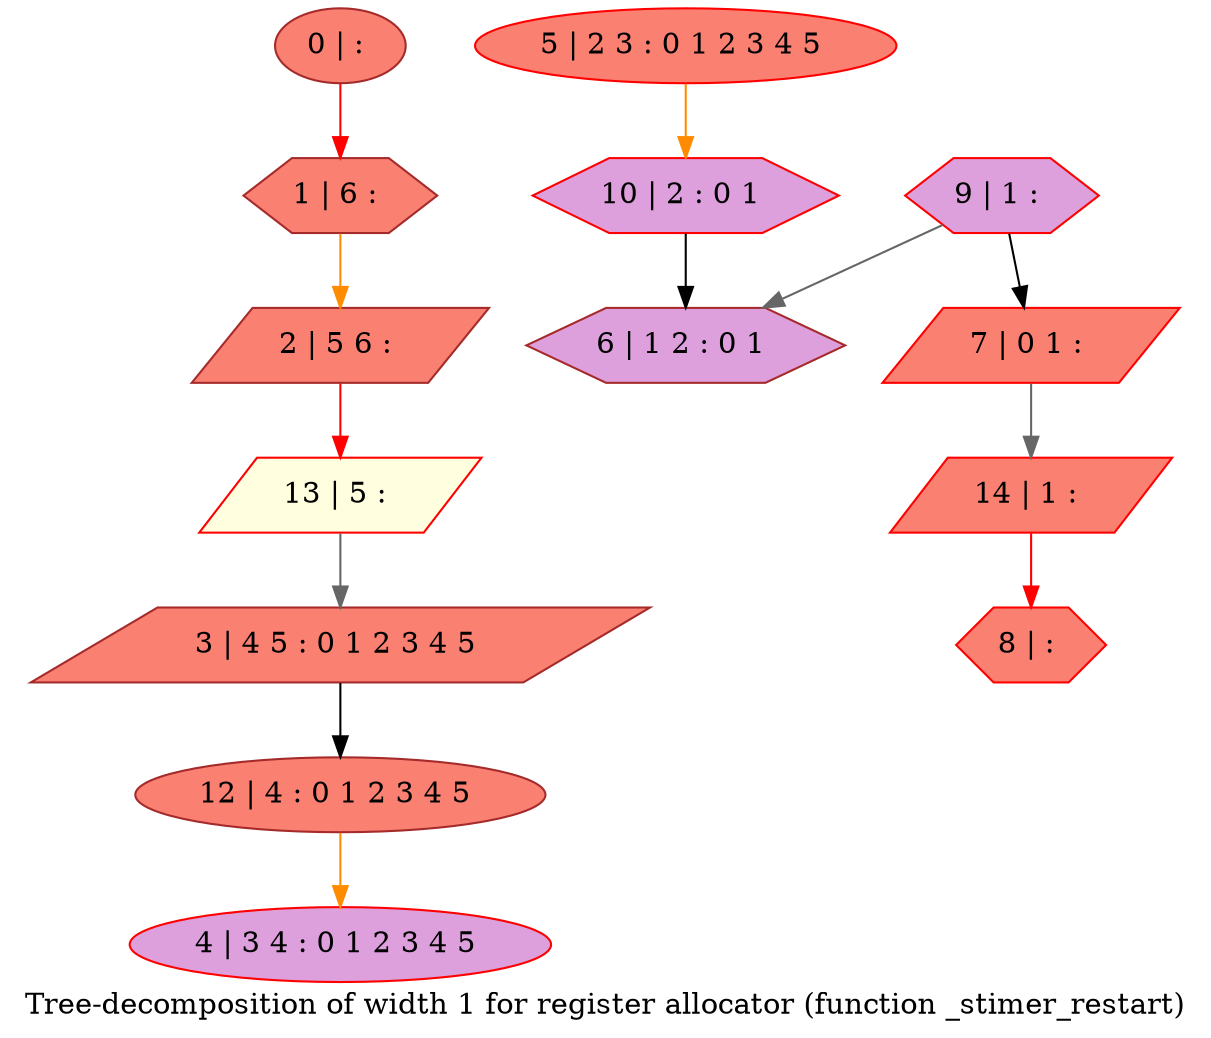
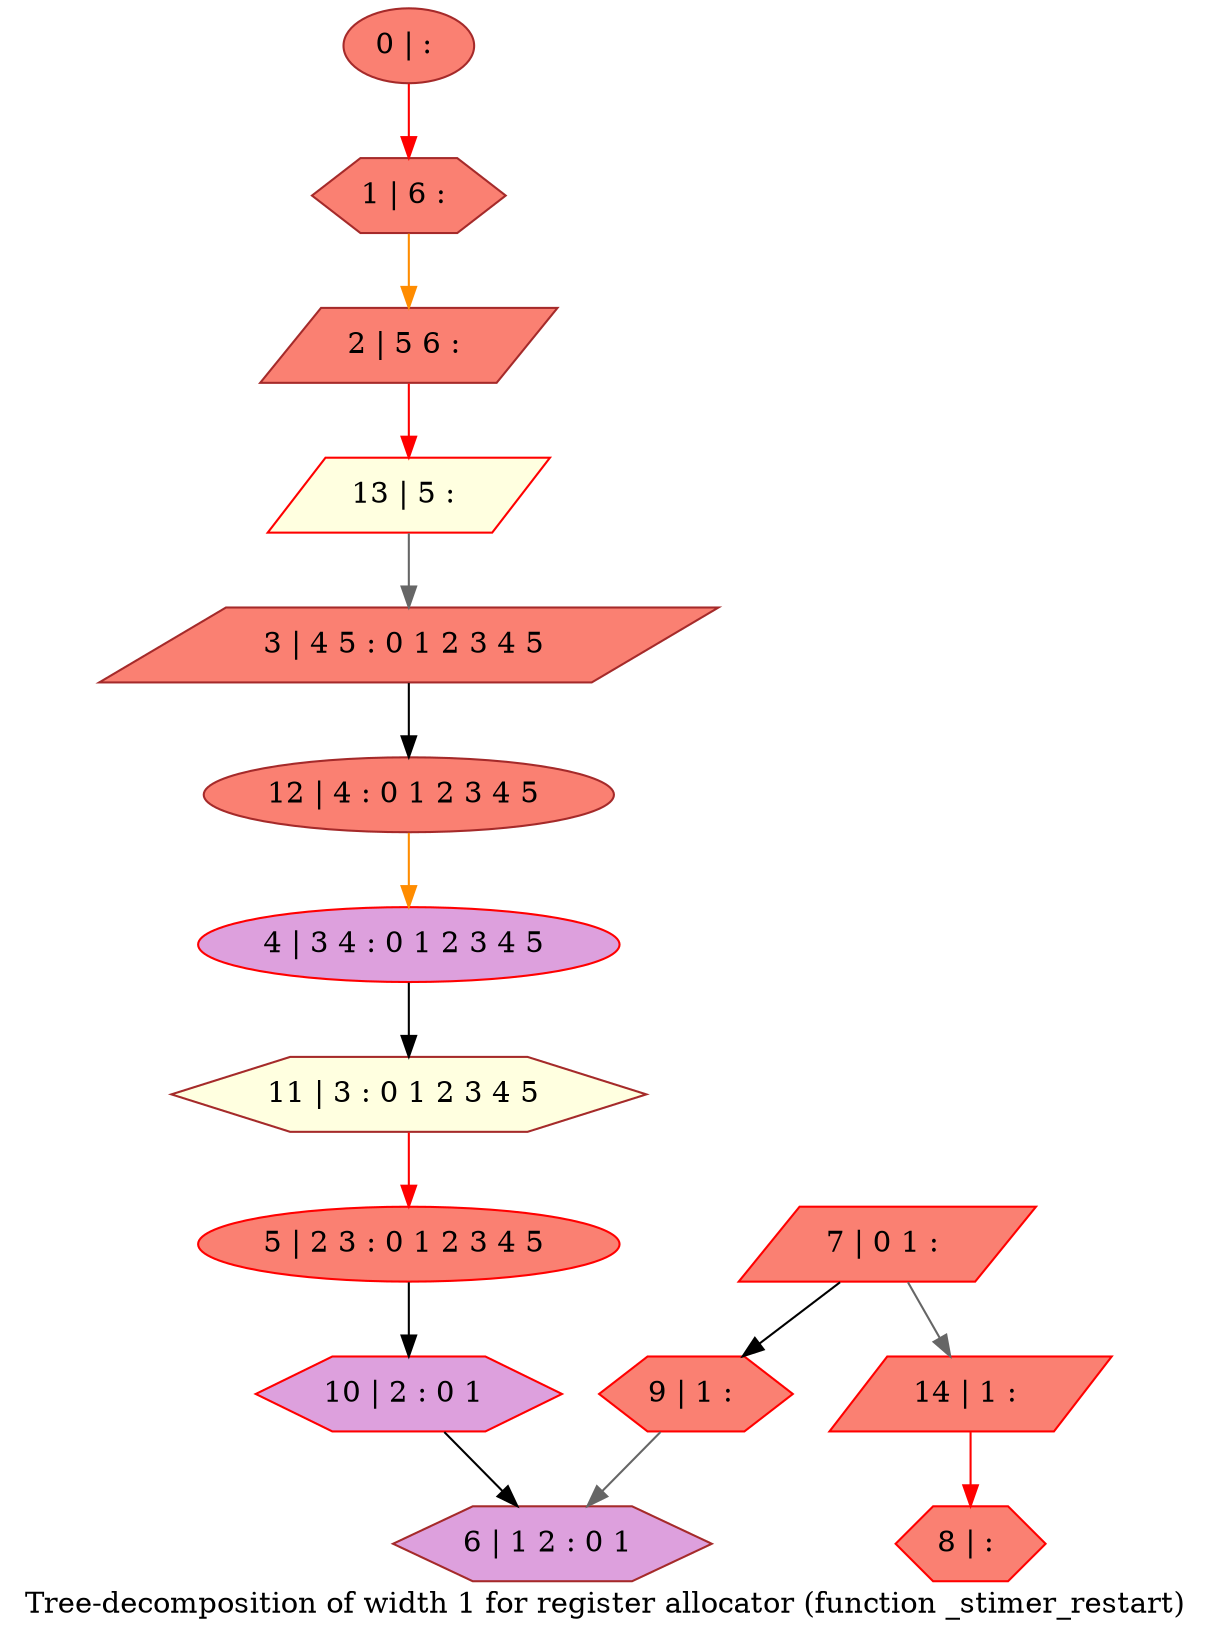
(686, 110) -> (409, 1309)
(1002, 196) -> (696, 1394)
(1015, 260) -> (800, 1313)
none -> (409, 1094)
